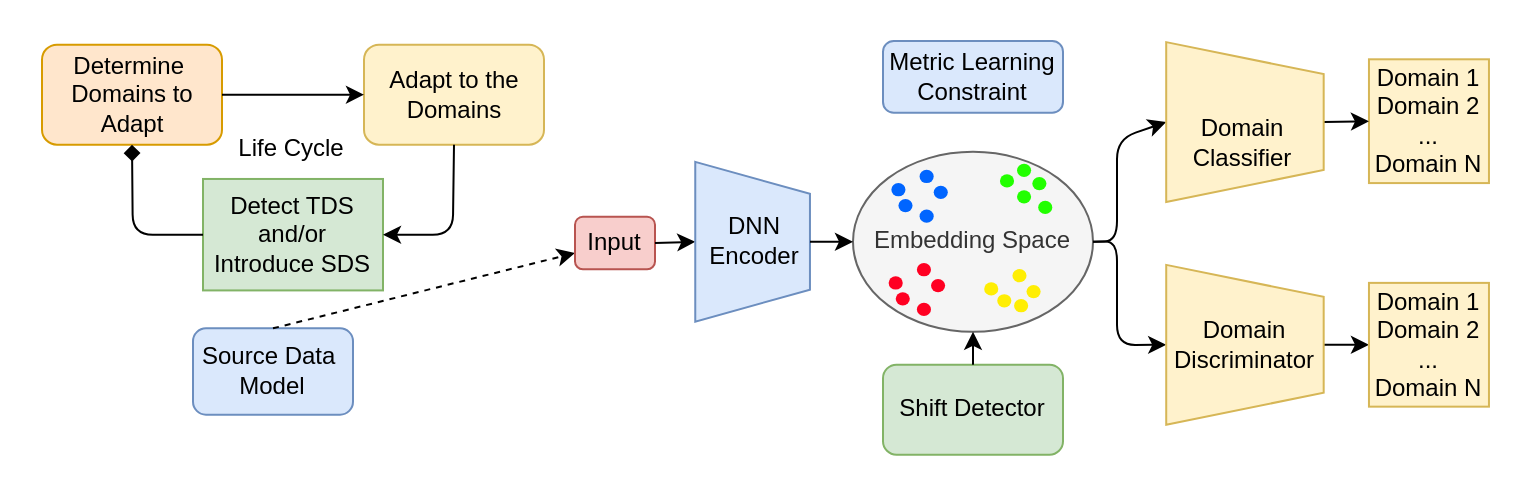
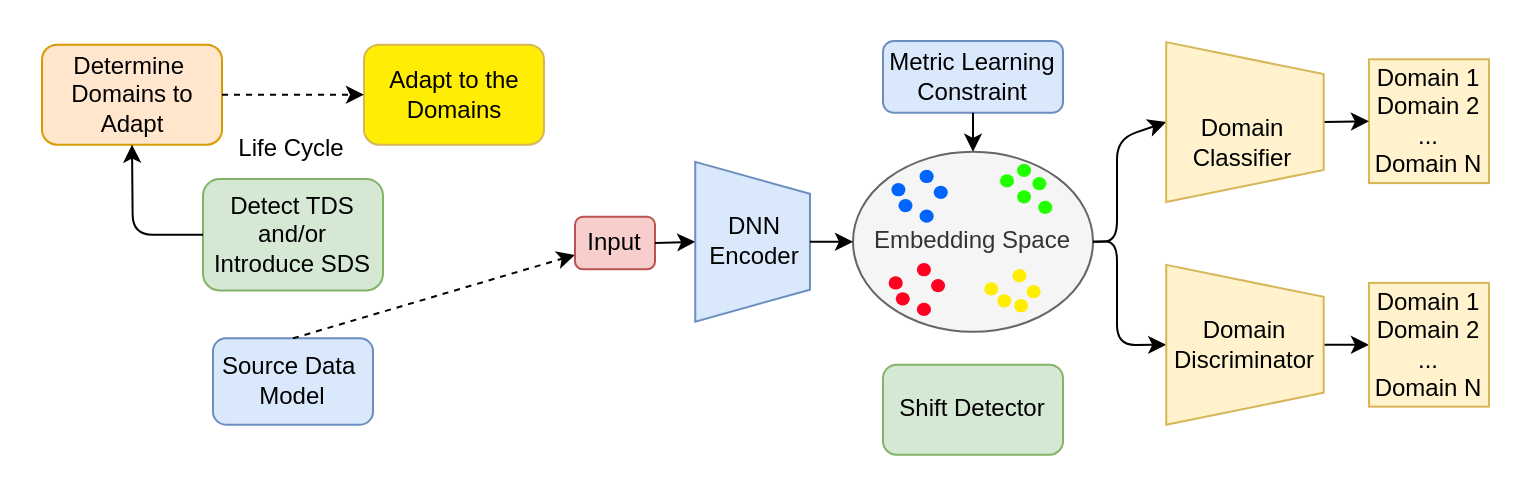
(288, 95) -> (288, 95)
(454, 95) -> (454, 95)
none -> (973, 126)
(132, 161) -> (132, 159)
(453, 211) -> none
(293, 235) -> (293, 235)
(973, 355) -> none
(273, 371) -> (293, 381)
